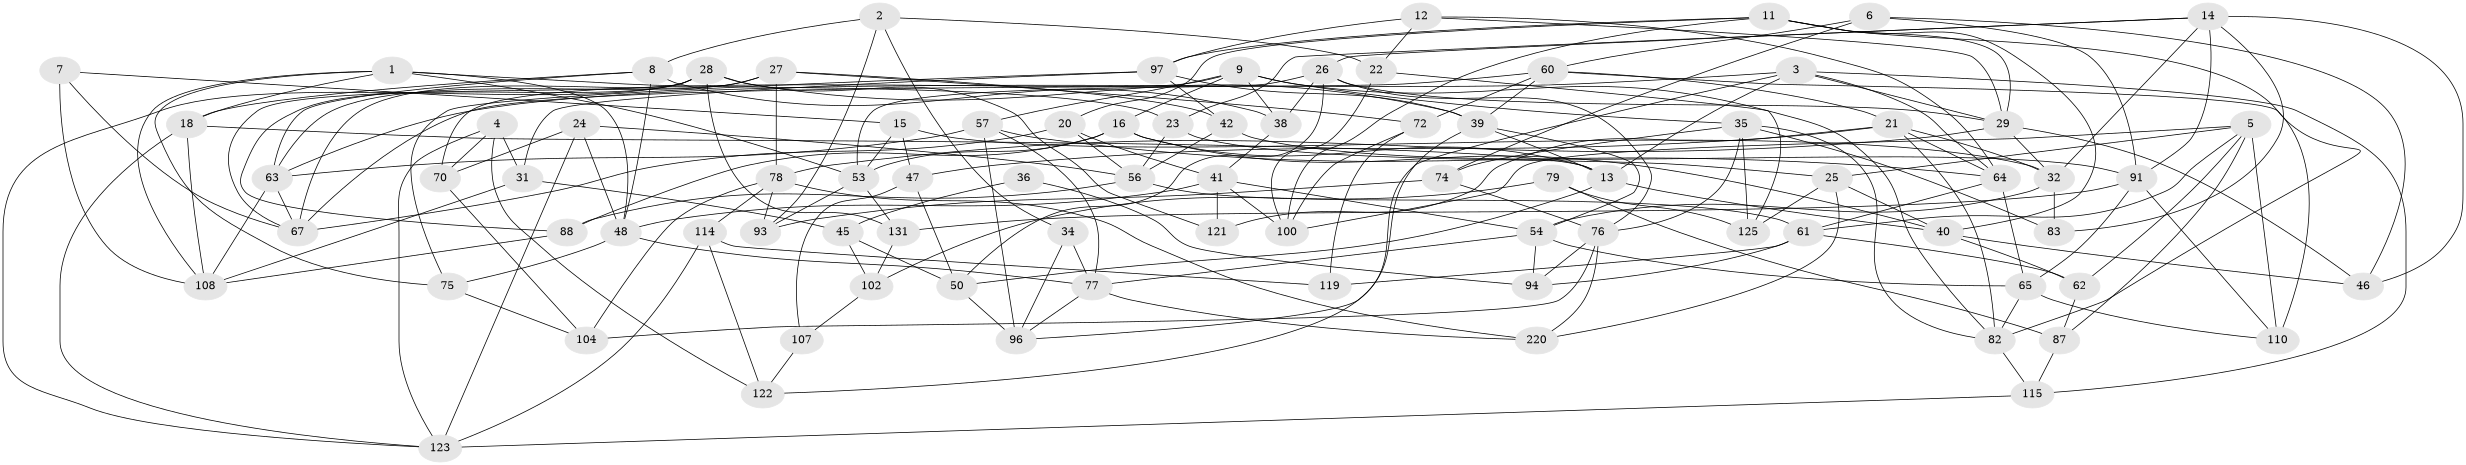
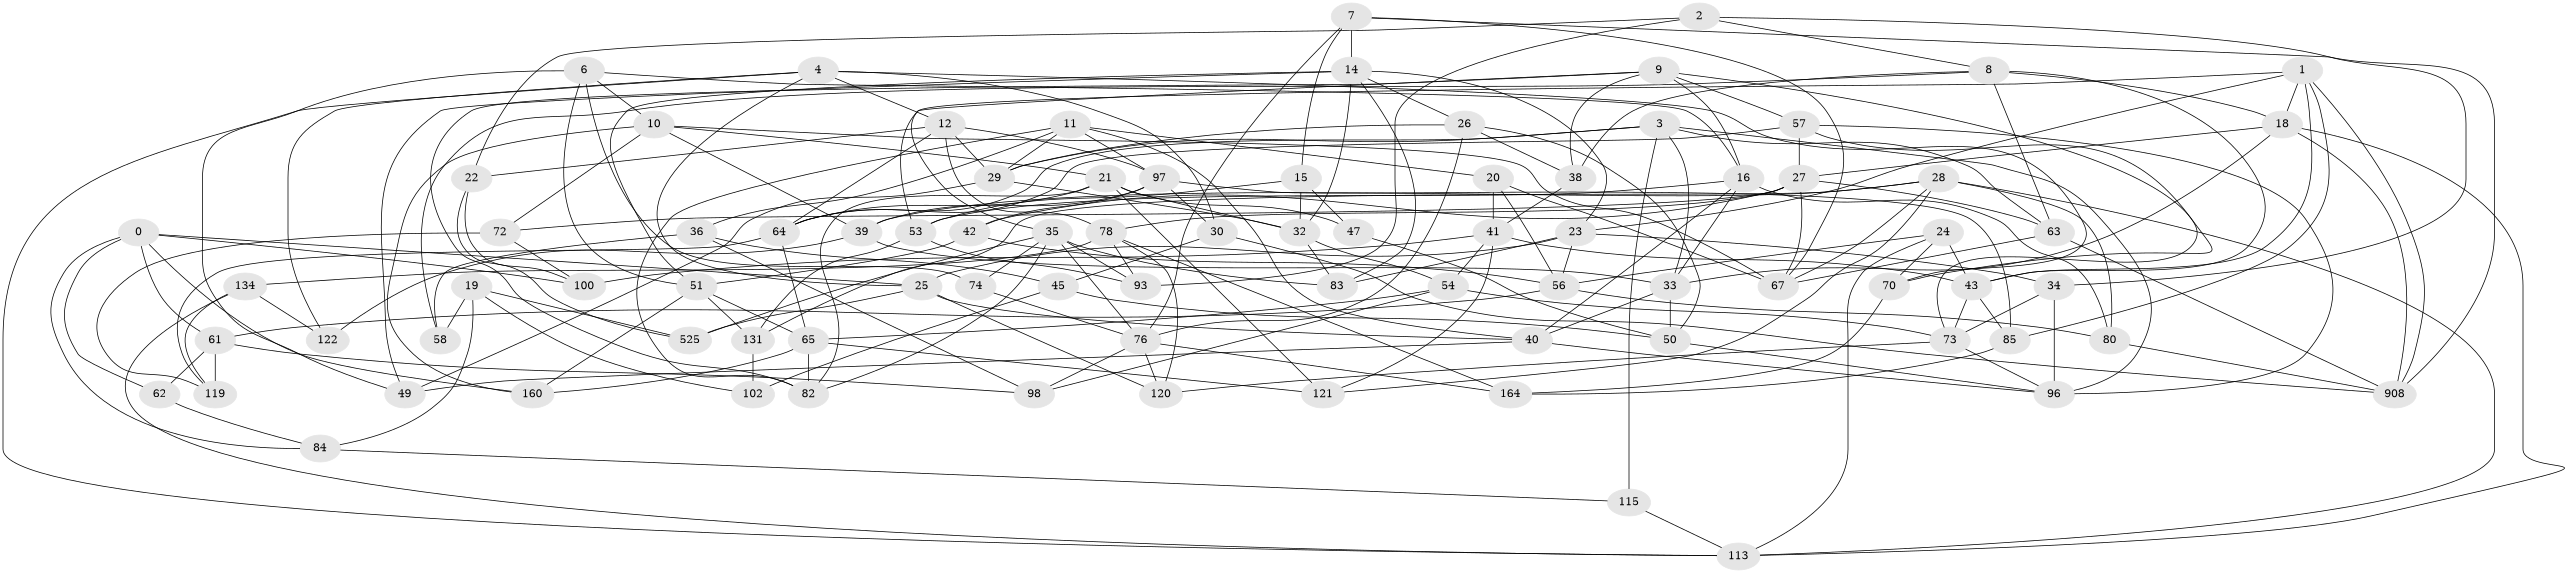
none -> (1352, 44)
(1488, 67) -> (886, 189)
(1548, 70) -> (654, 124)
(1059, 89) -> none
none -> (1184, 89)
none -> (882, 98)
(2251, 124) -> (139, 232)
(1389, 145) -> (966, 190)
none -> (2041, 151)
(646, 157) -> (1799, 152)
none -> (1222, 165)
(1638, 170) -> none
(523, 178) -> (1217, 232)
(1553, 178) -> (472, 286)
(1607, 178) -> (1670, 286)
(2137, 178) -> (697, 286)
(1245, 192) -> (1096, 260)
(1930, 198) -> (490, 251)
none -> (659, 212)
(567, 232) -> (2110, 340)
(621, 232) -> (1972, 286)
(705, 232) -> (245, 286)
(1748, 232) -> (690, 340)
none -> (1784, 247)
(2013, 257) -> (1805, 370)
none -> (1457, 260)
(206, 286) -> (2395, 394)
(448, 286) -> (2010, 340)
(1092, 286) -> (1950, 340)
(1532, 286) -> (1034, 394)
(2363, 286) -> (405, 394)
none -> (440, 340)
(586, 340) -> (1510, 394)
(802, 340) -> none
(1537, 340) -> (1161, 394)
(2060, 340) -> (320, 448)
(2278, 340) -> (532, 394)
none -> (1065, 367)
(2014, 367) -> none
(440, 448) -> (1738, 556)
